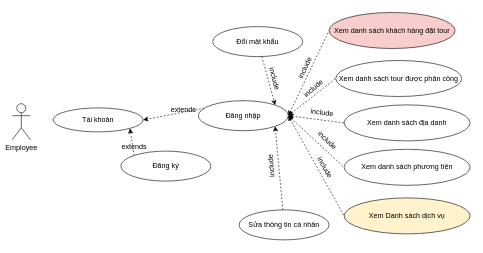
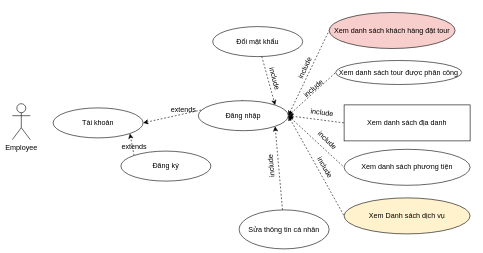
(399, 78) -> (399, 72)
(98, 120) -> (98, 123)
(407, 123) -> (407, 123)
(284, 225) -> (284, 229)
